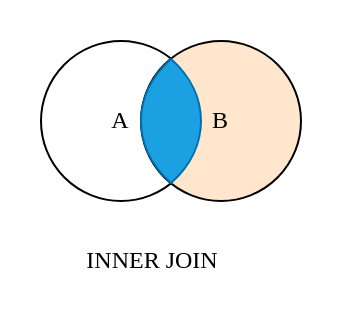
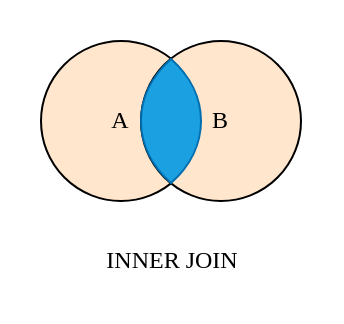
(121, 121) -> (121, 121)
(153, 261) -> (173, 261)
